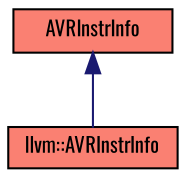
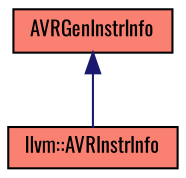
(93, 31) -> (93, 31)
